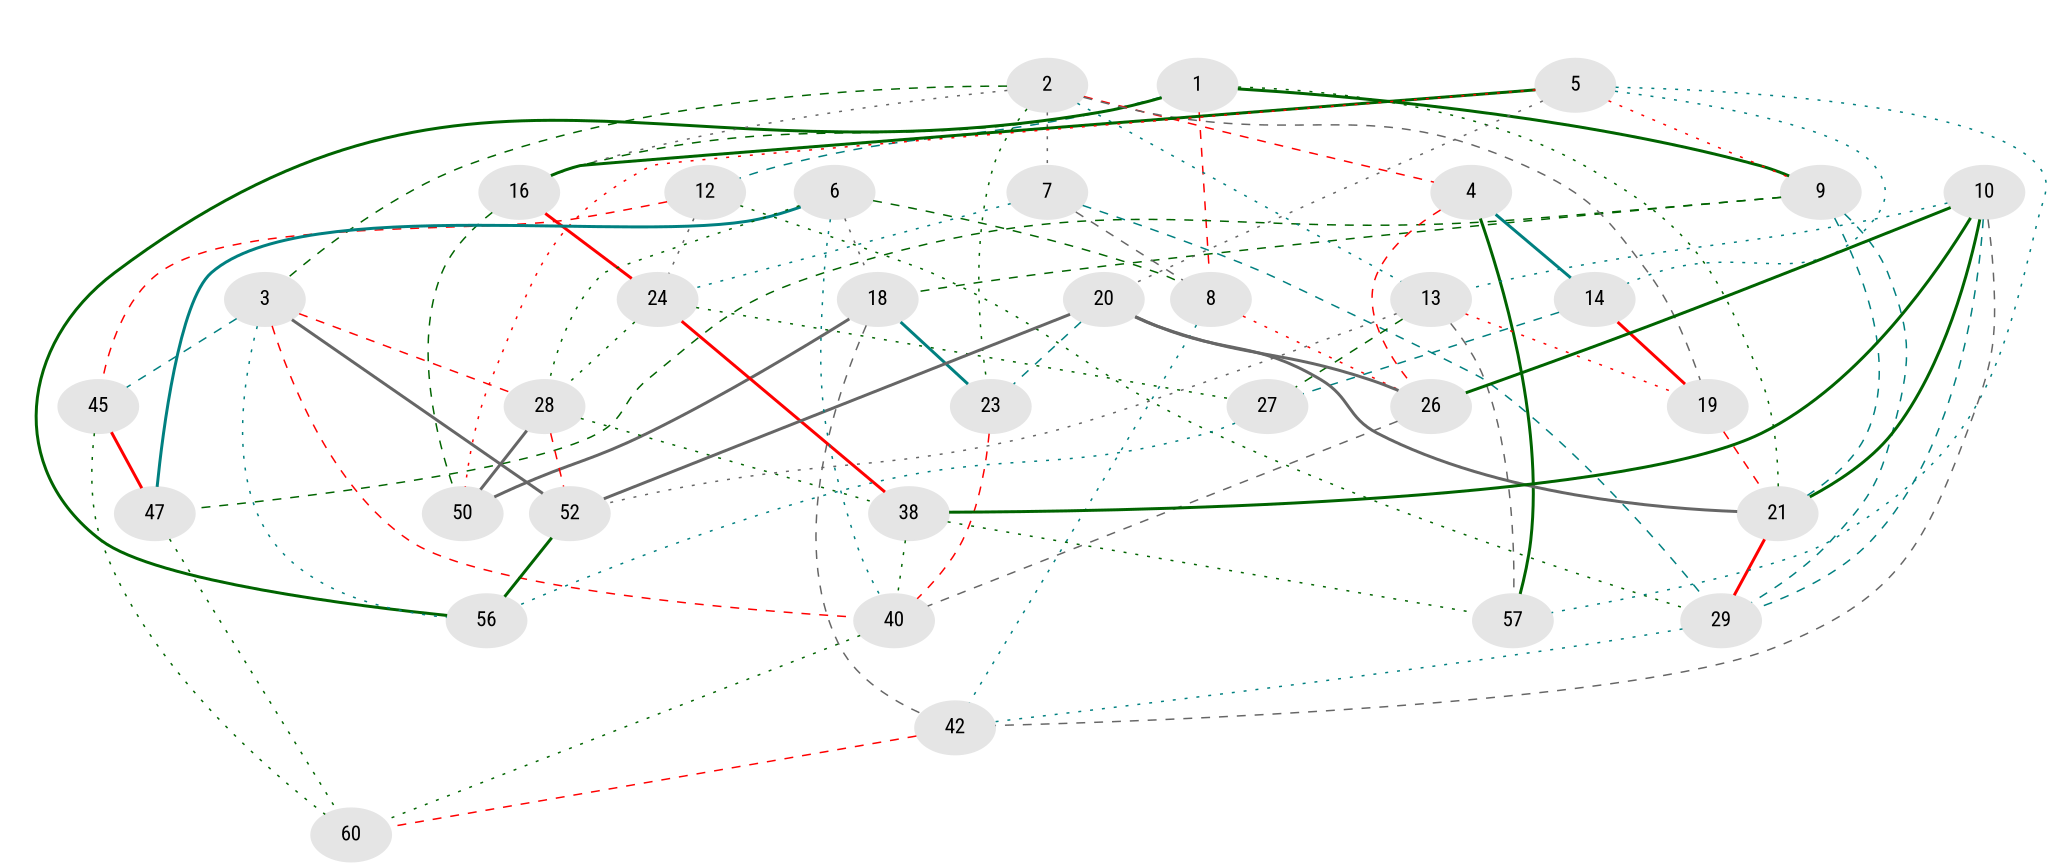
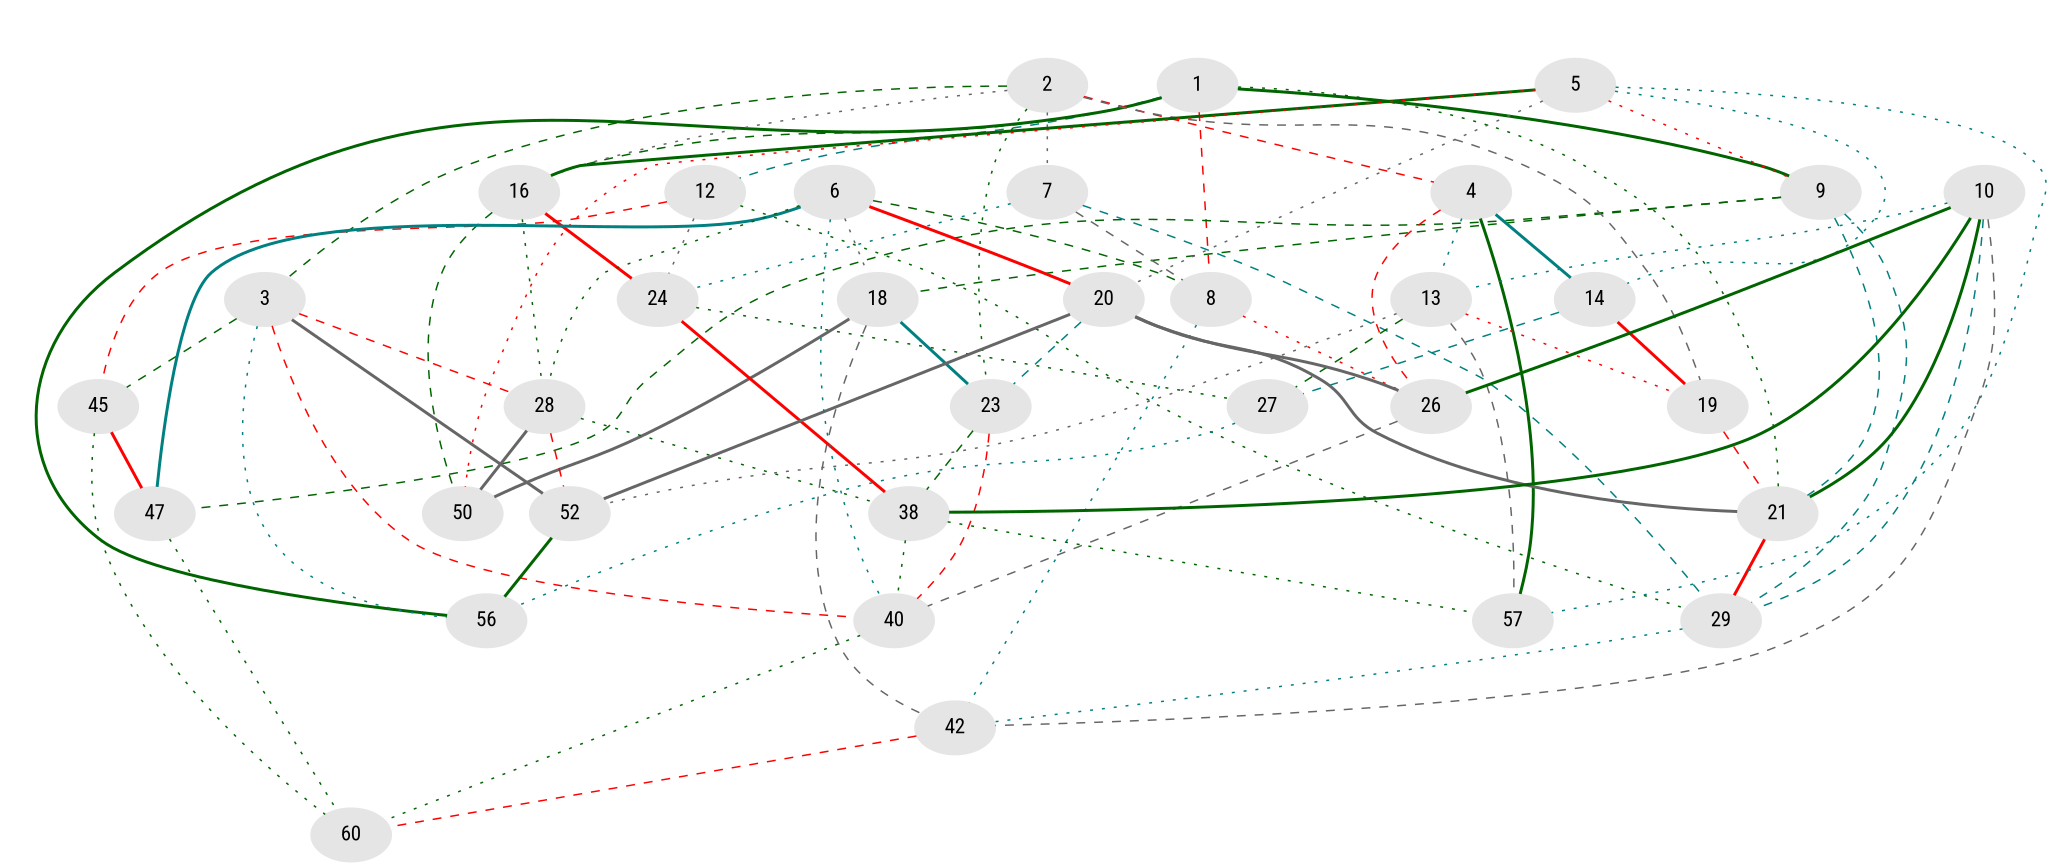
(1239, 192) -> (1451, 246)
none -> (990, 252)
(190, 348) -> (190, 348)
(601, 353) -> (533, 307)
none -> (950, 460)
